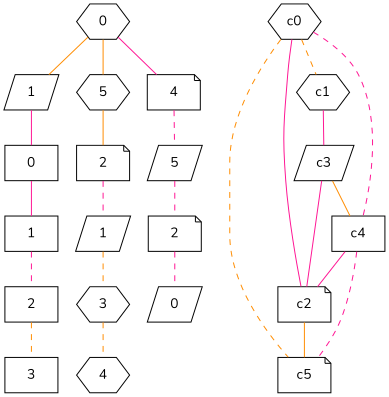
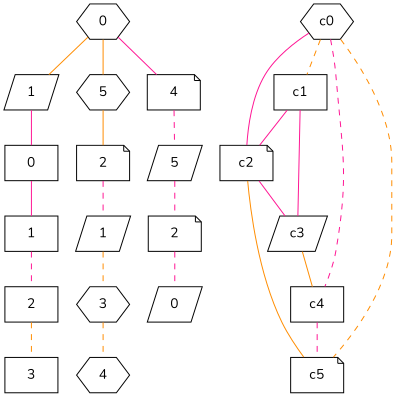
(323, 92) -> (300, 92)
(331, 269) -> (273, 128)
